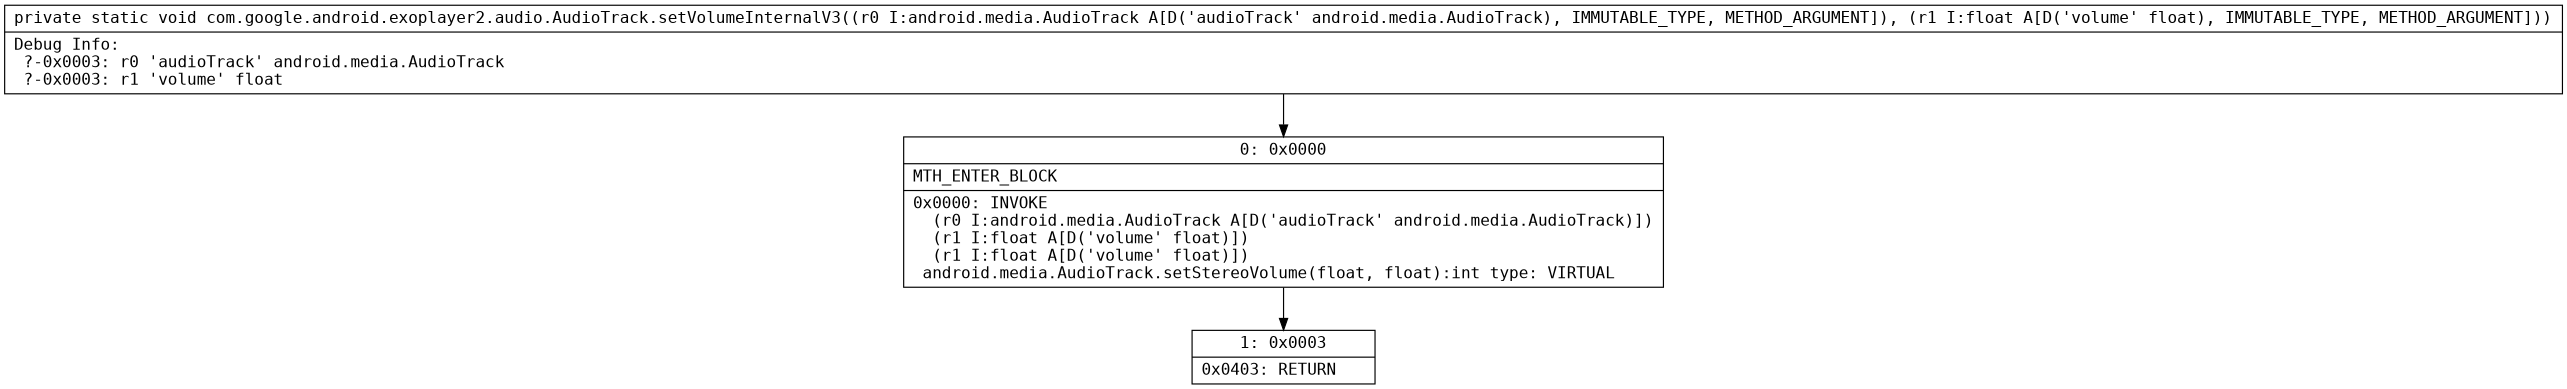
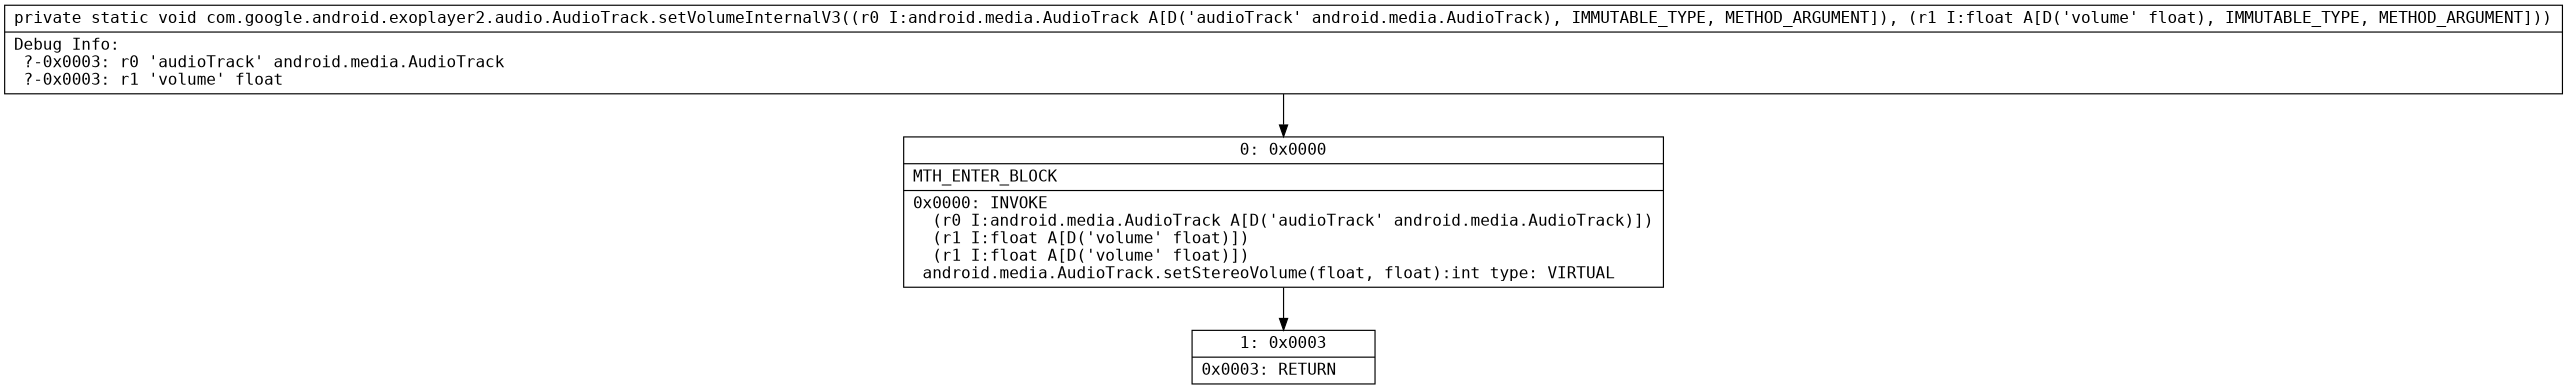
(1284, 370) -> (1284, 370)
